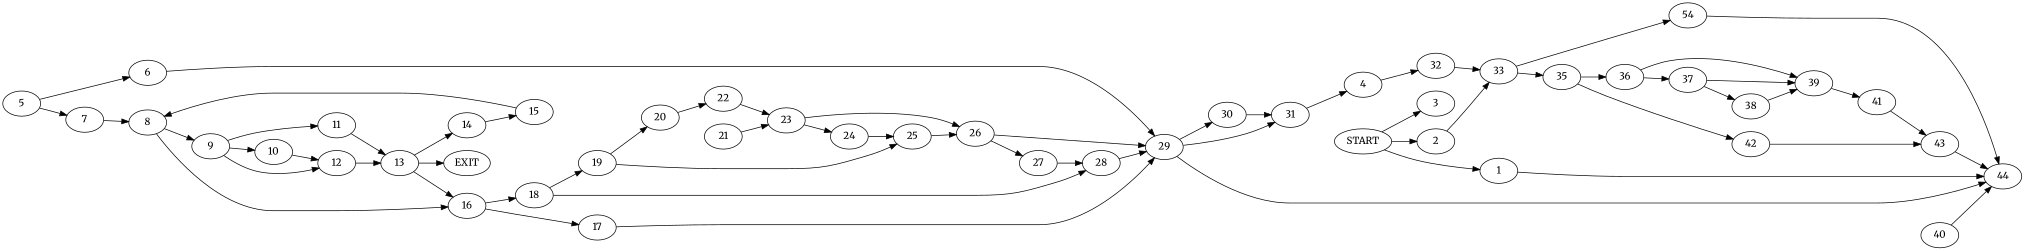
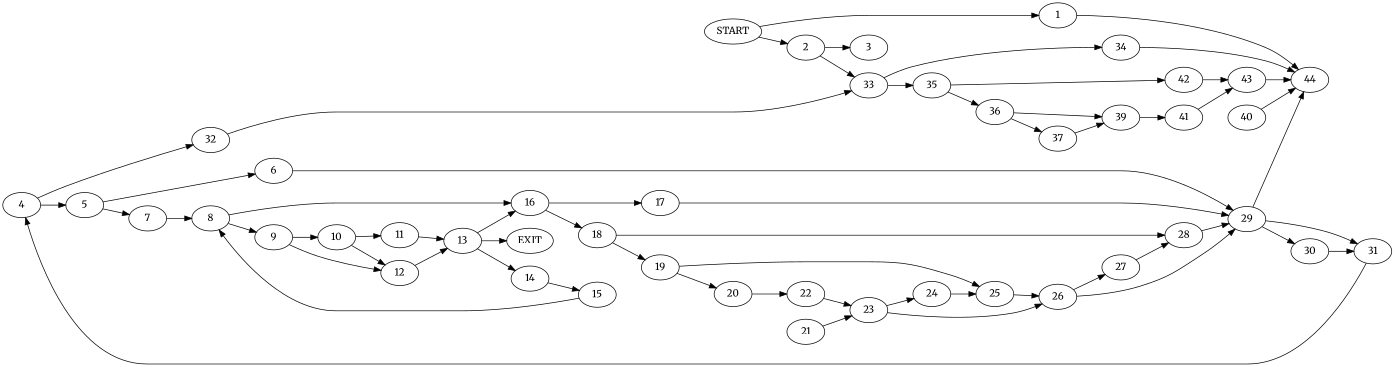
(1688, 15) -> (1121, 48)
(1751, 106) -> none
(1398, 123) -> (834, 48)
(269, 131) -> (365, 236)
none -> (50, 205)
